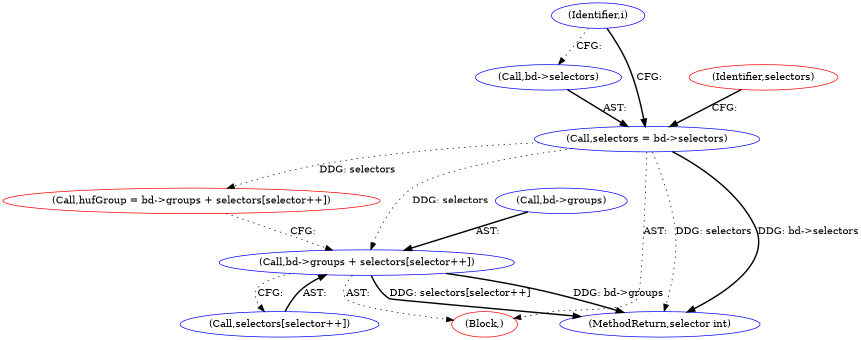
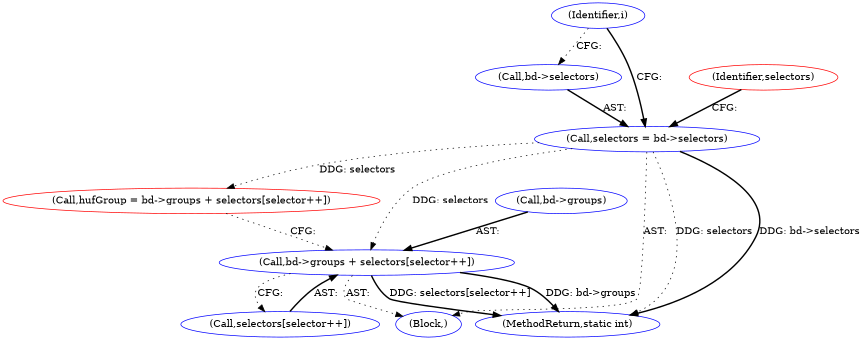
(485, 324) -> (429, 324)
(660, 324) -> (568, 324)
